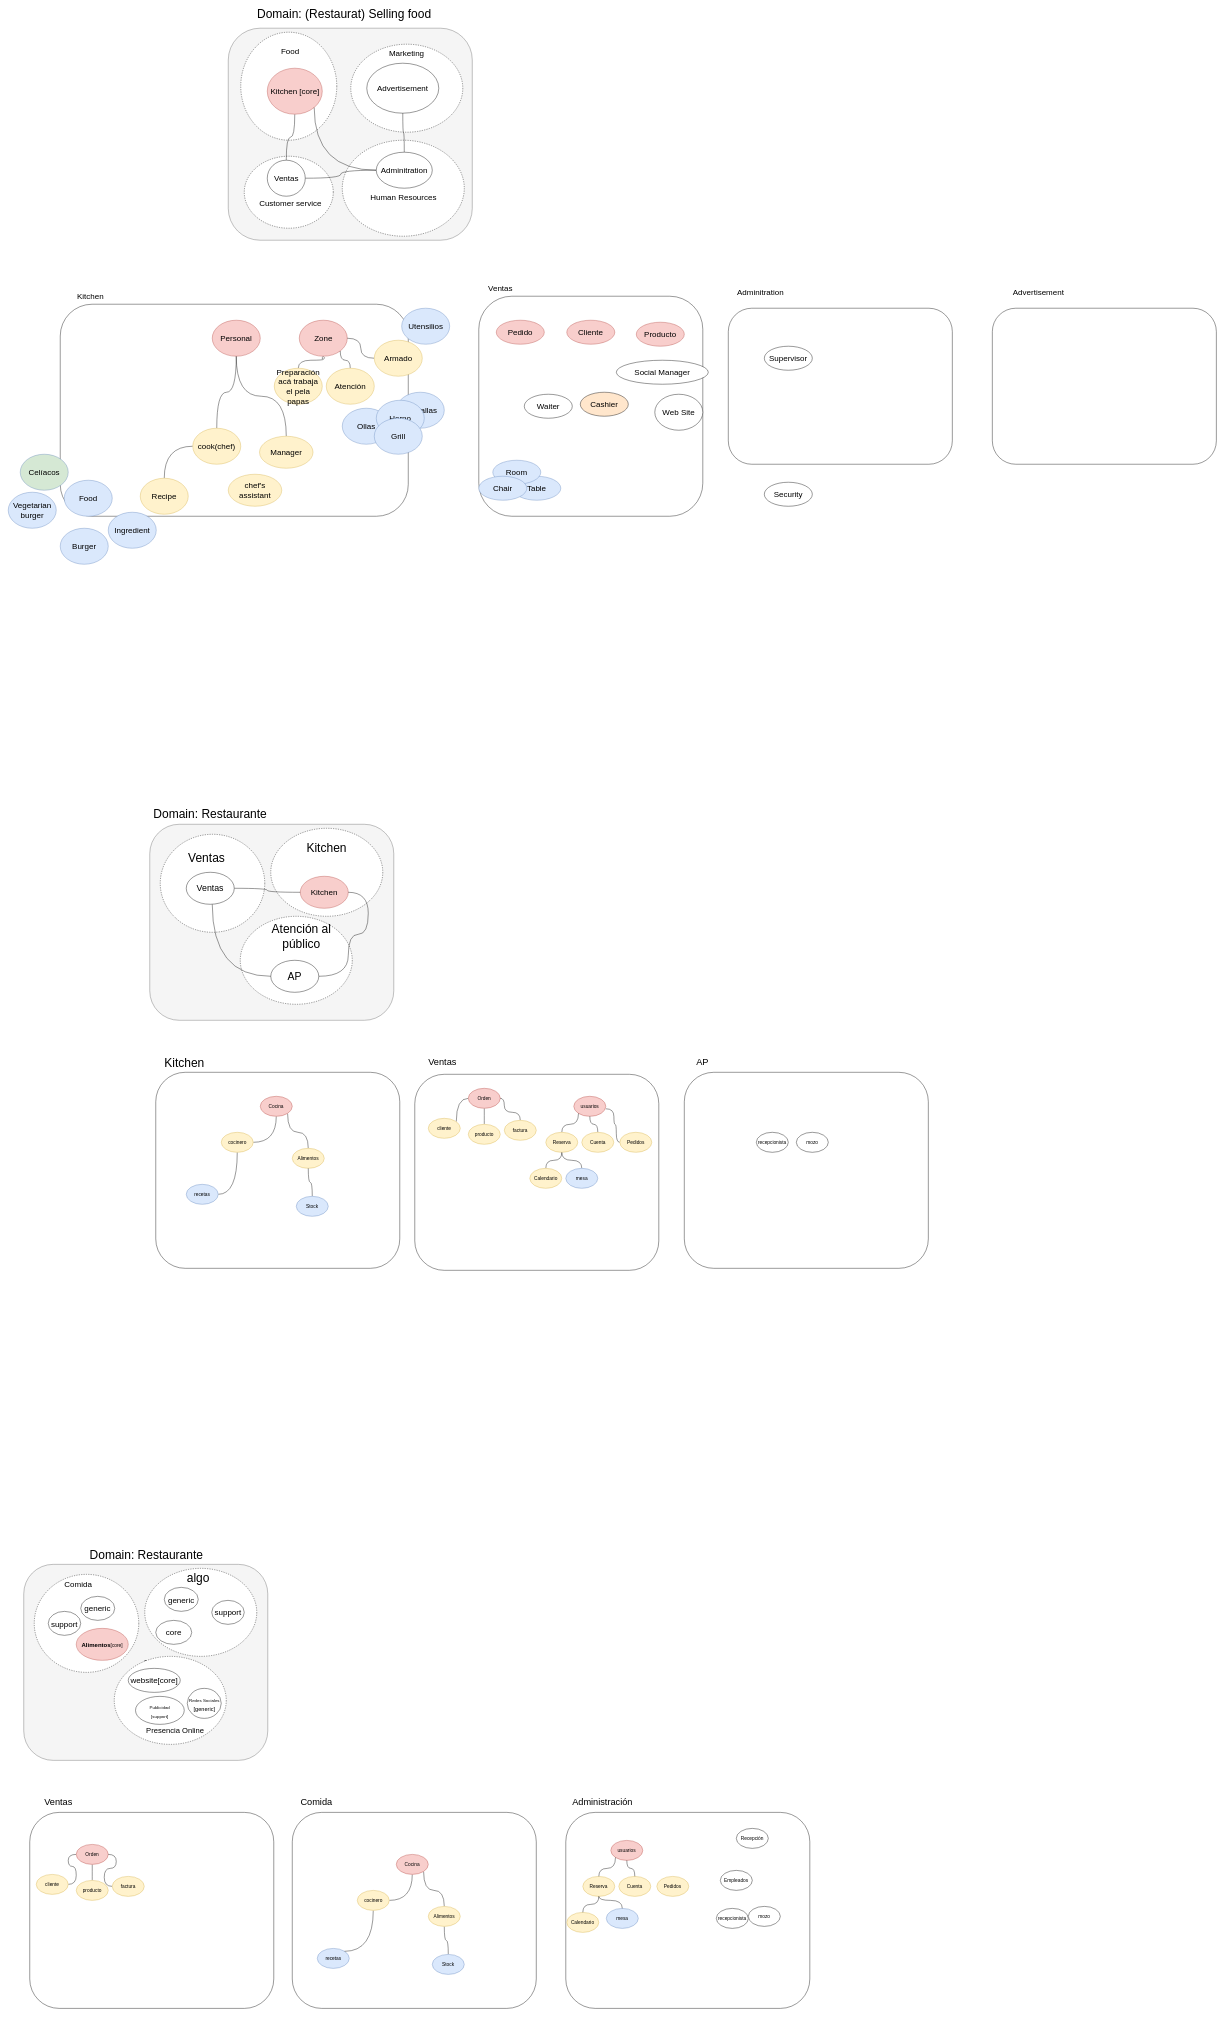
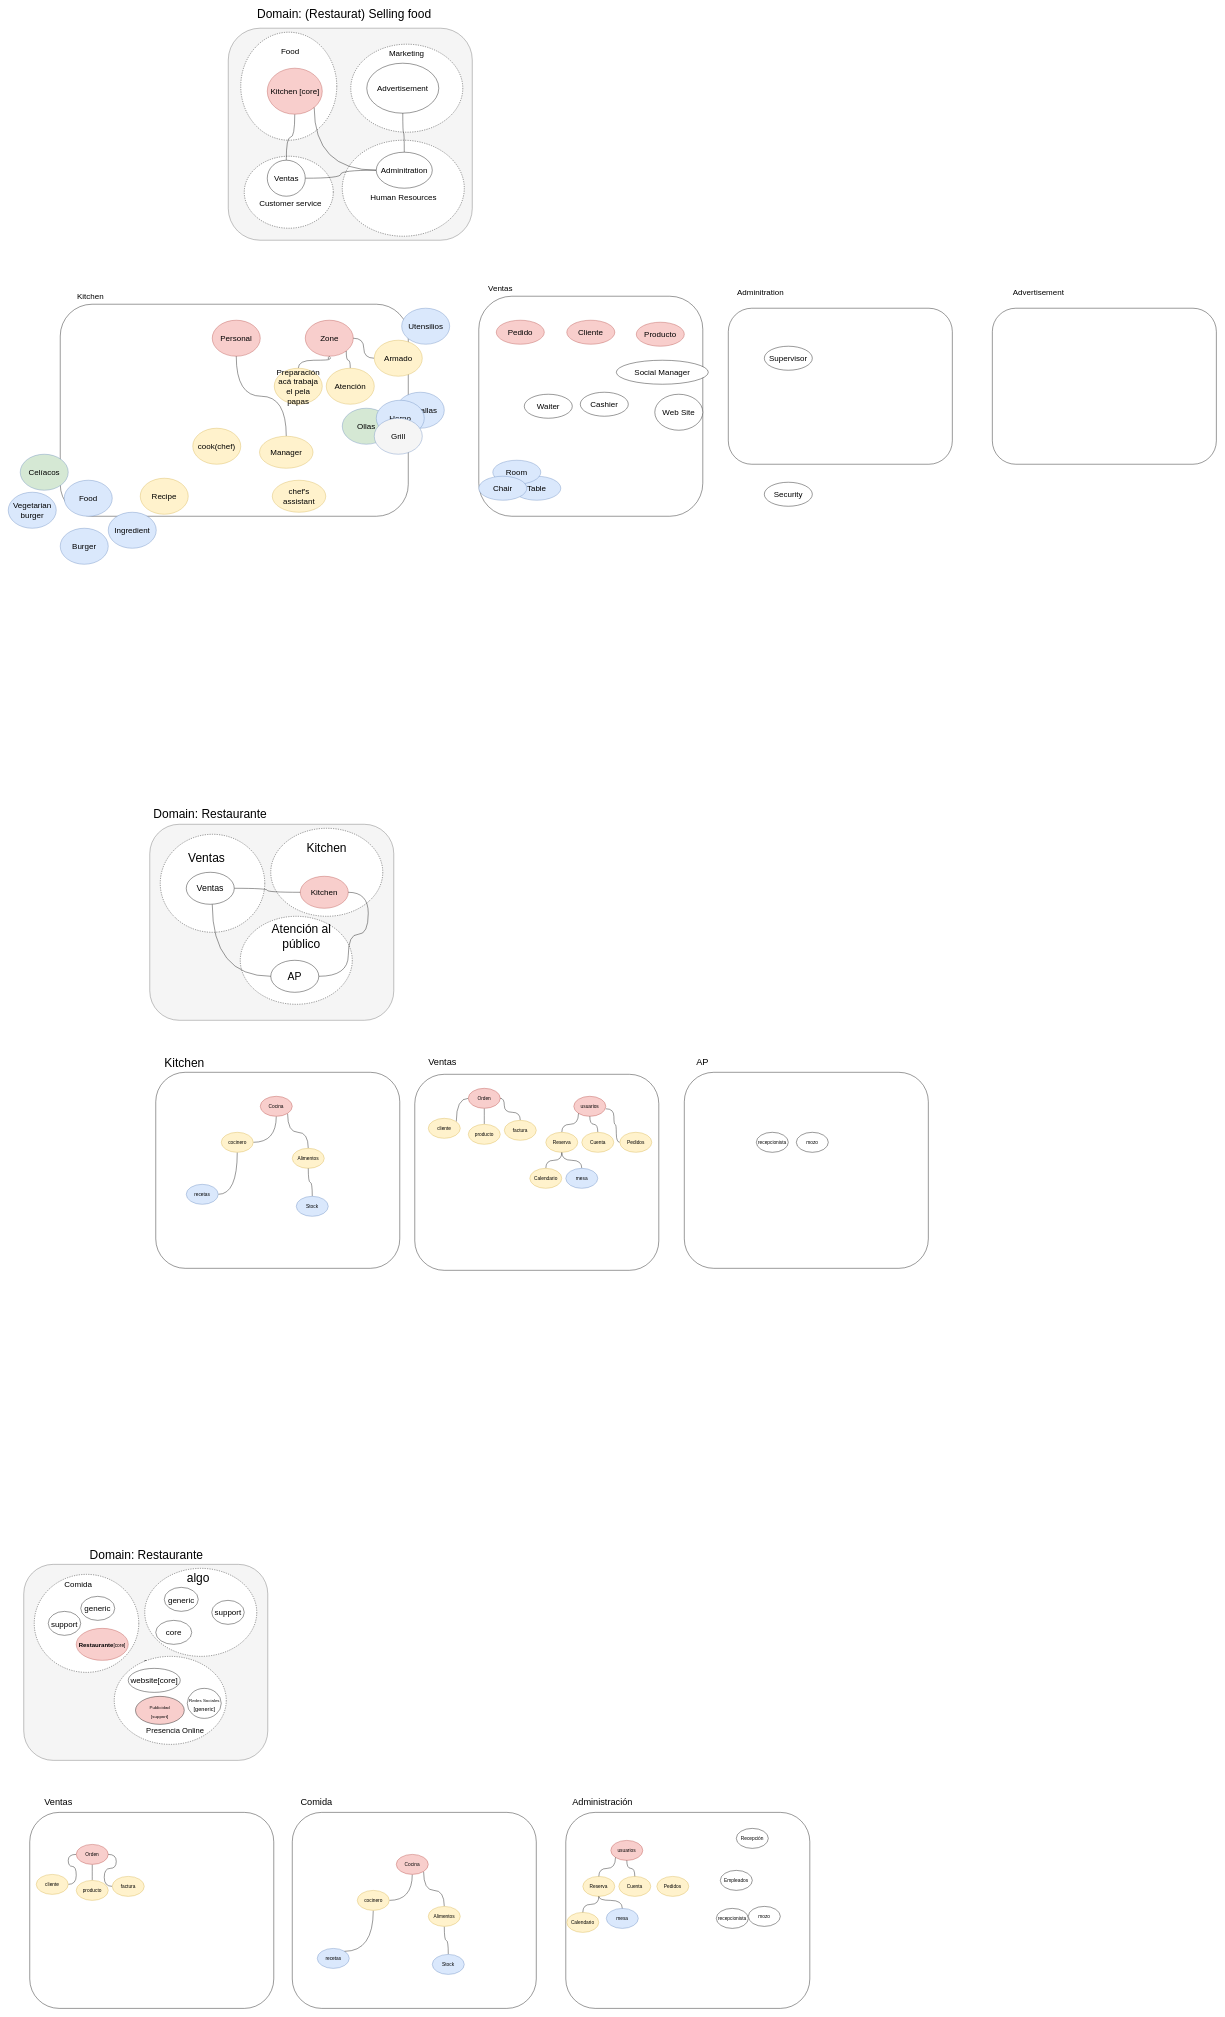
(323, 338) -> (329, 338)
(220, 400) -> none
(604, 404) -> (604, 404)
(366, 426) -> (366, 426)
(398, 436) -> (398, 436)
(171, 455) -> none
(255, 490) -> (299, 496)
(102, 1644) -> (102, 1644)
(160, 1710) -> (160, 1710)
